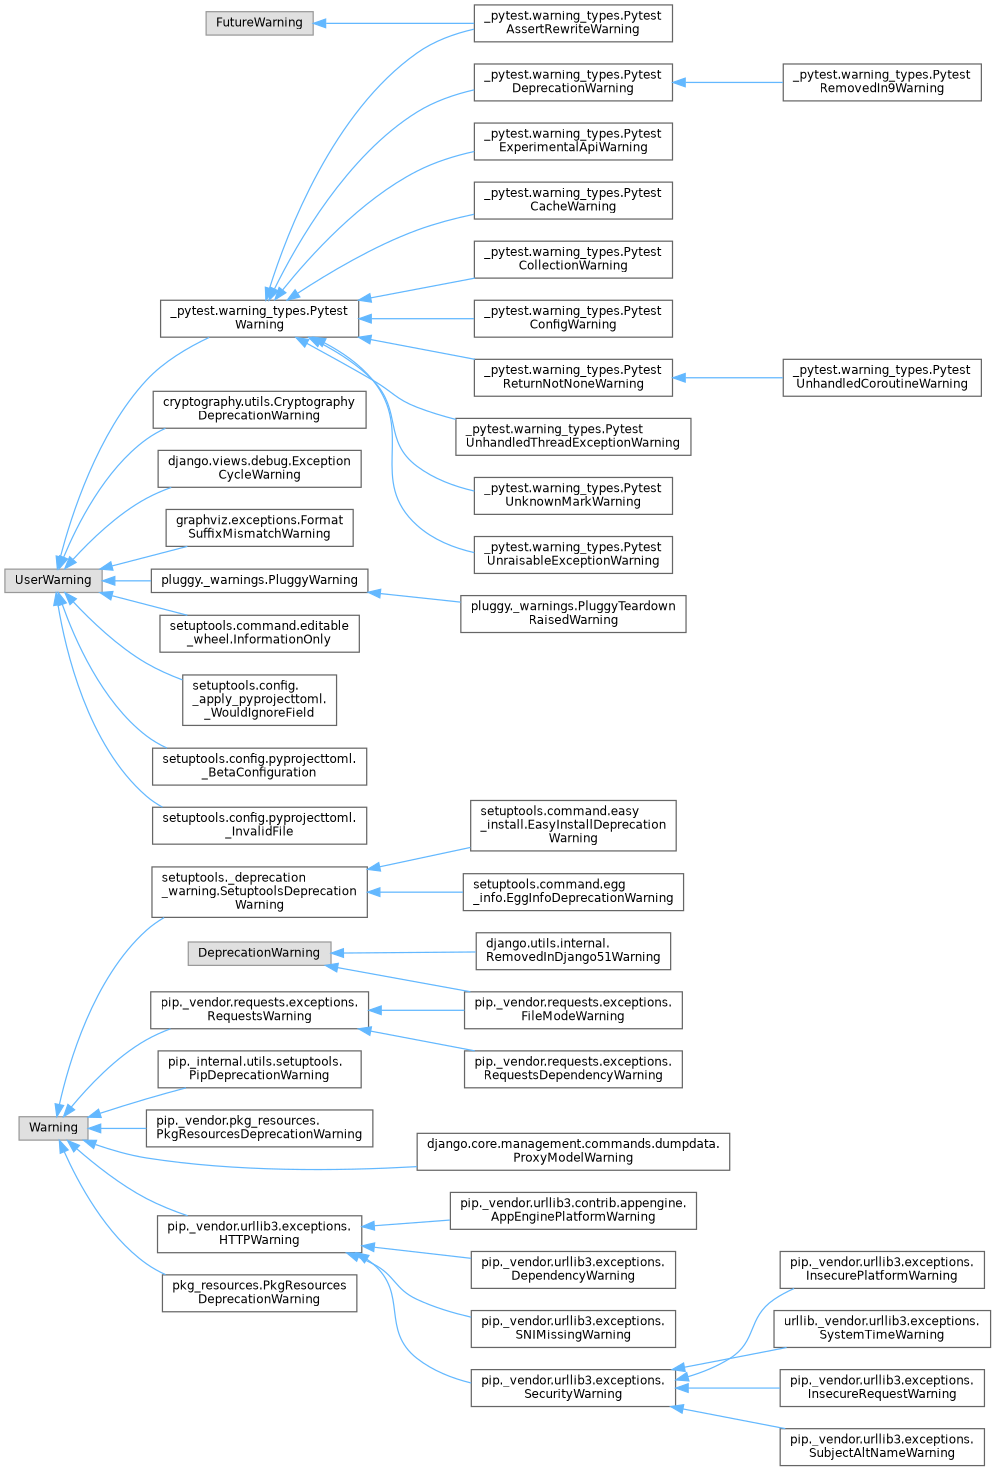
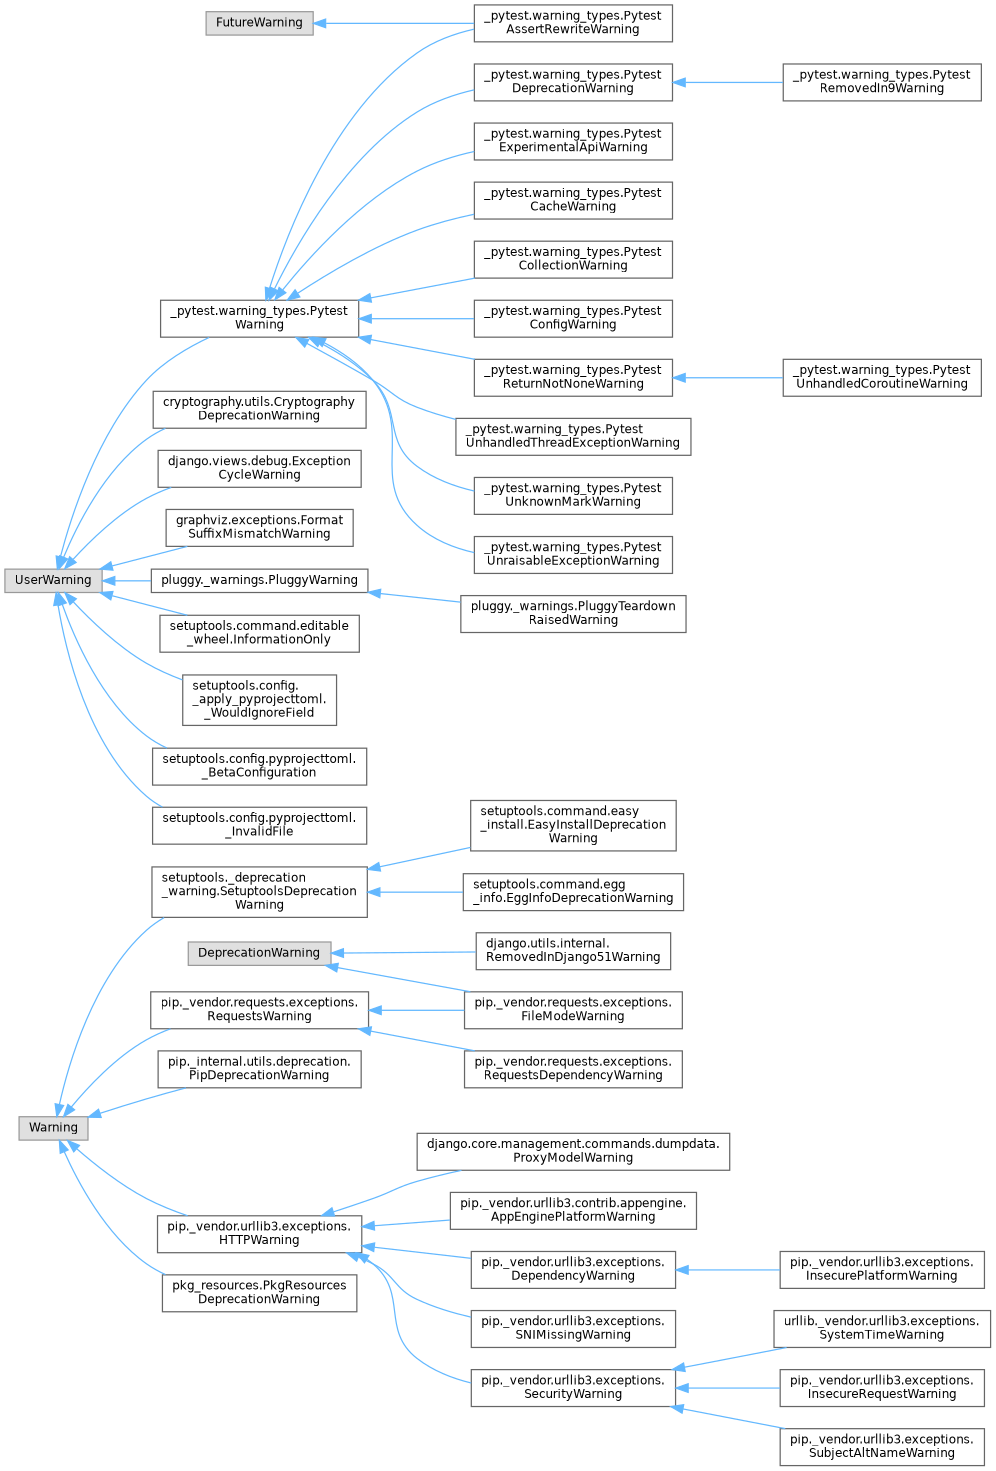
(260, 1069) -> (260, 1069)
(260, 1128) -> none
(255, 1168) -> (397, 1189)
(747, 1340) -> (734, 1270)
